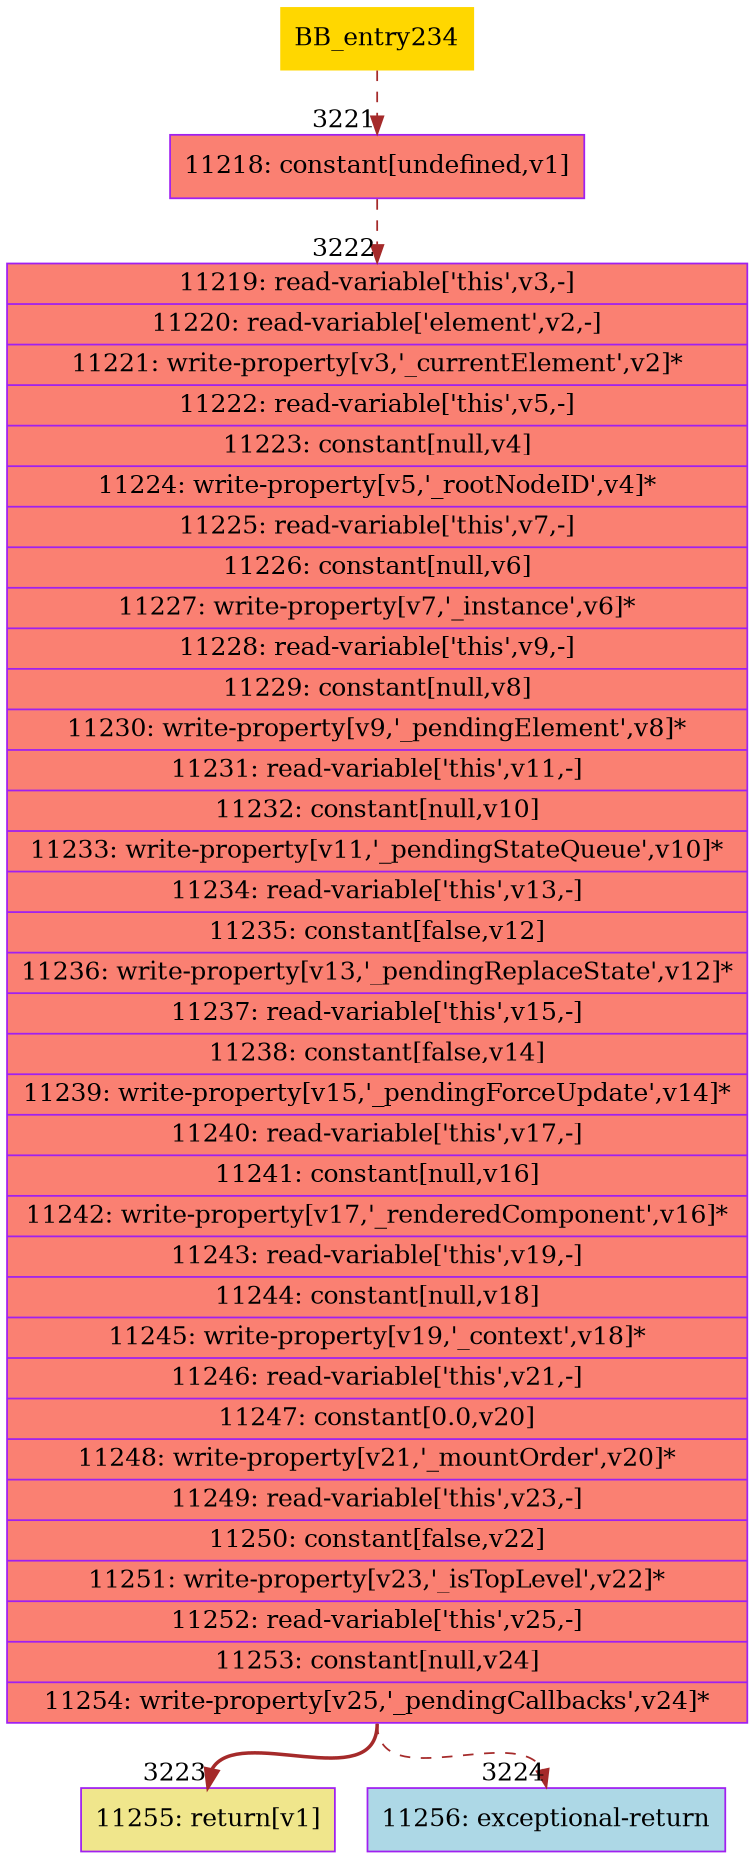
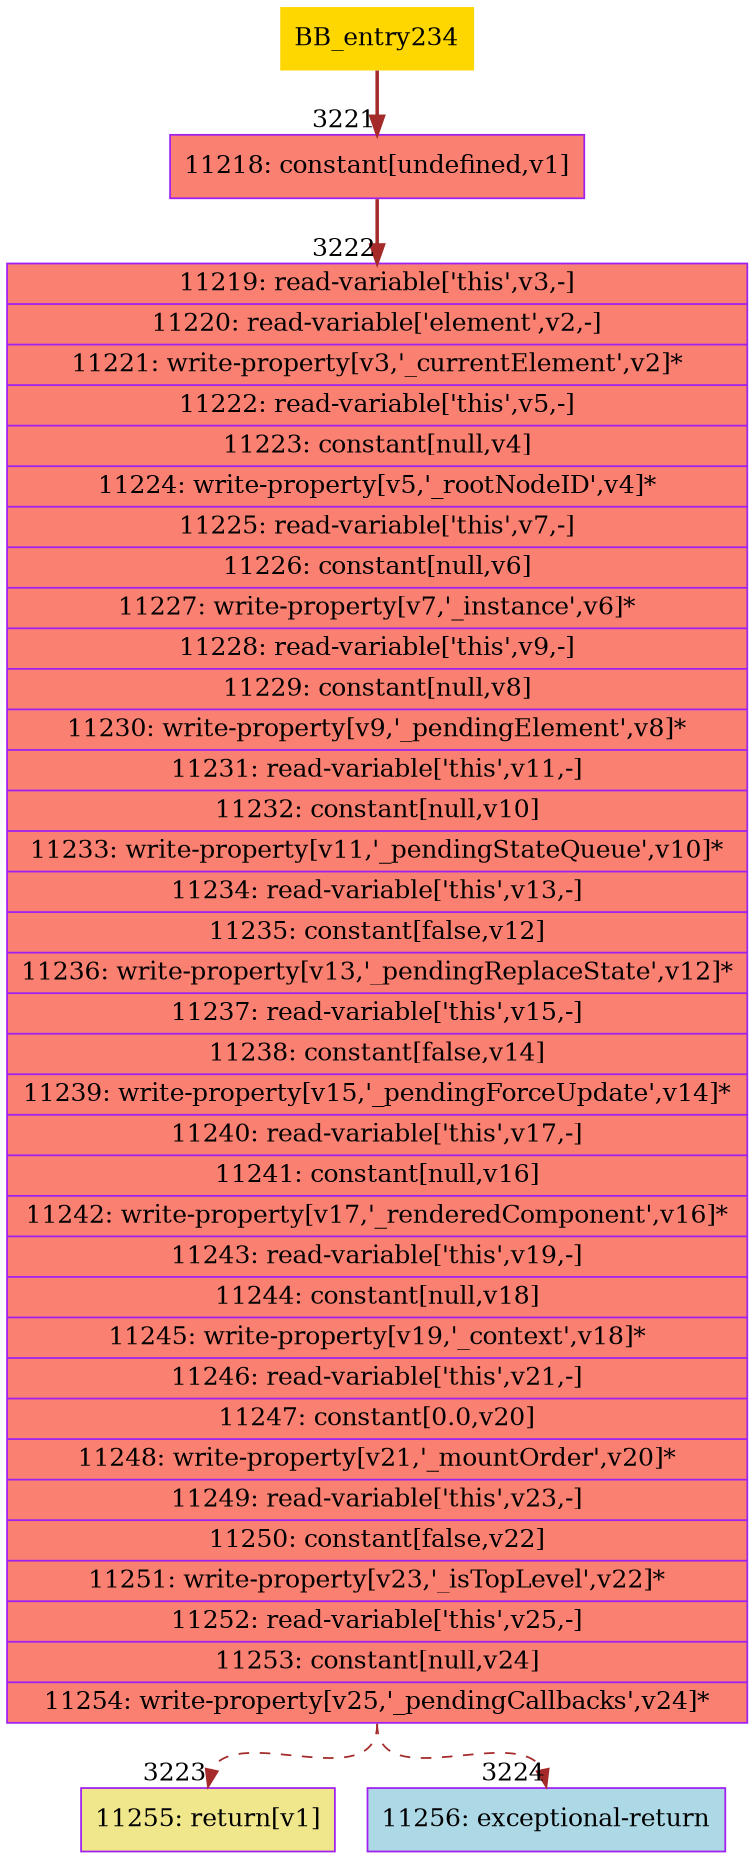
(377, 93) -> (377, 93)
(377, 222) -> (377, 222)
(301, 1756) -> (301, 1756)
